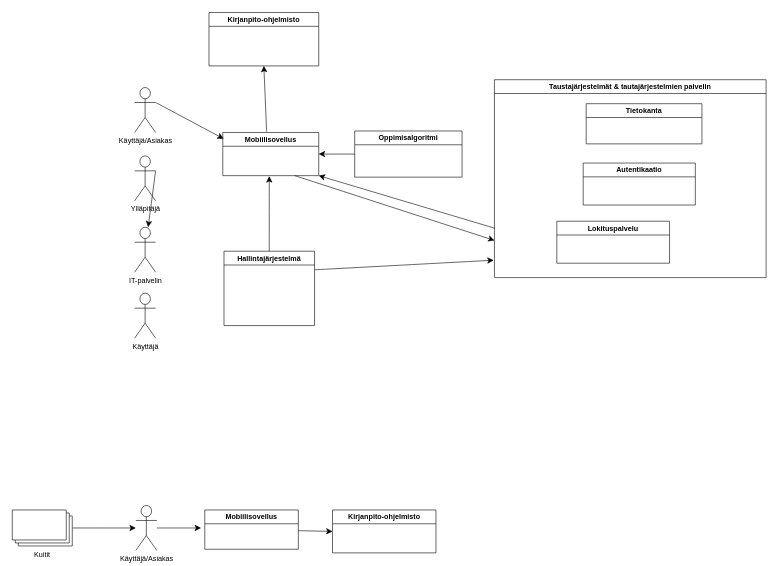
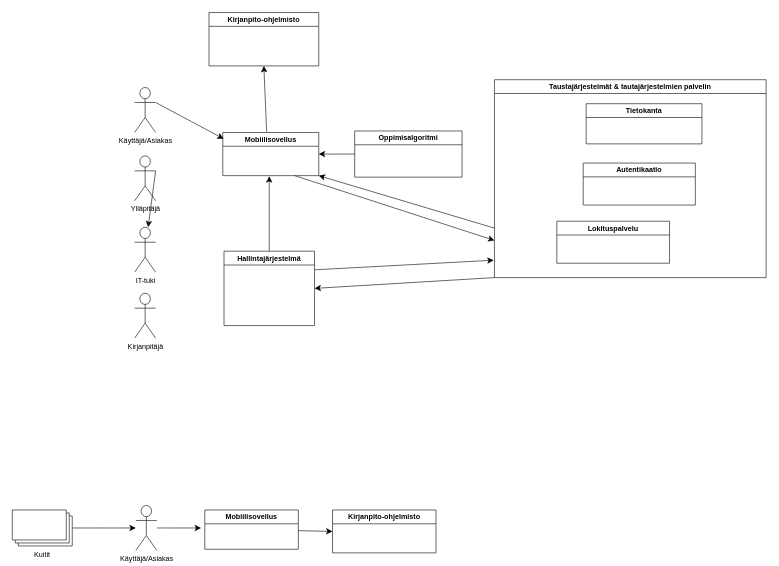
(146, 281) -> (146, 281)
none -> (326, 288)
(146, 347) -> (146, 347)
